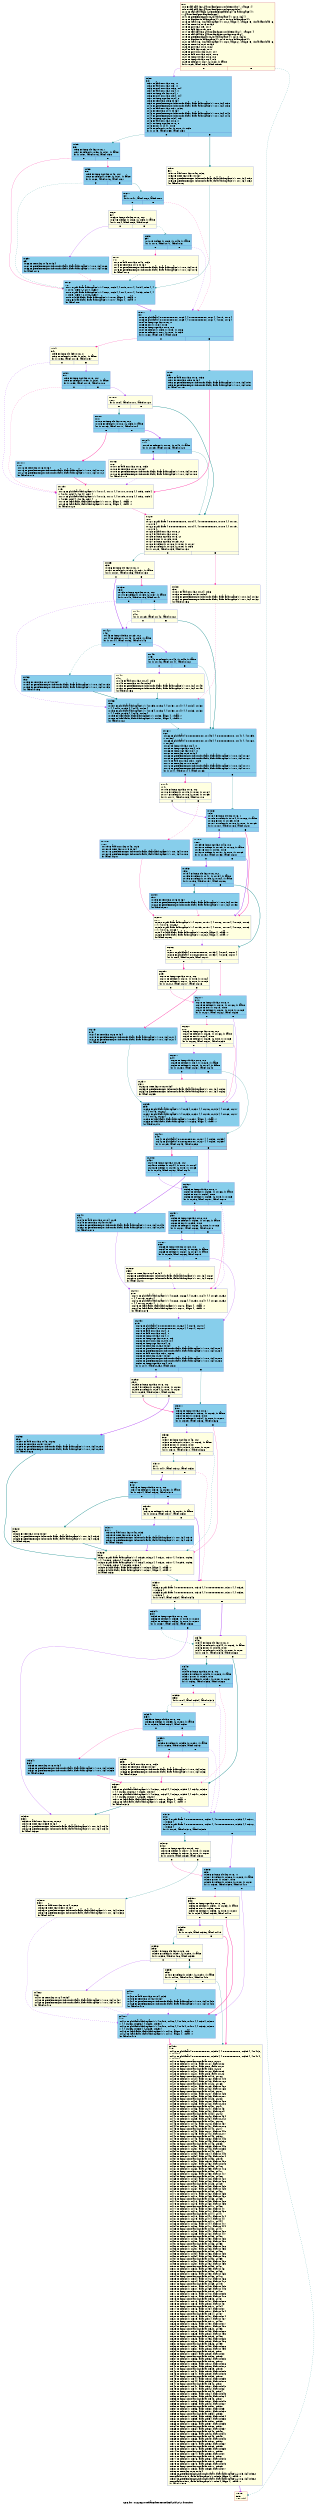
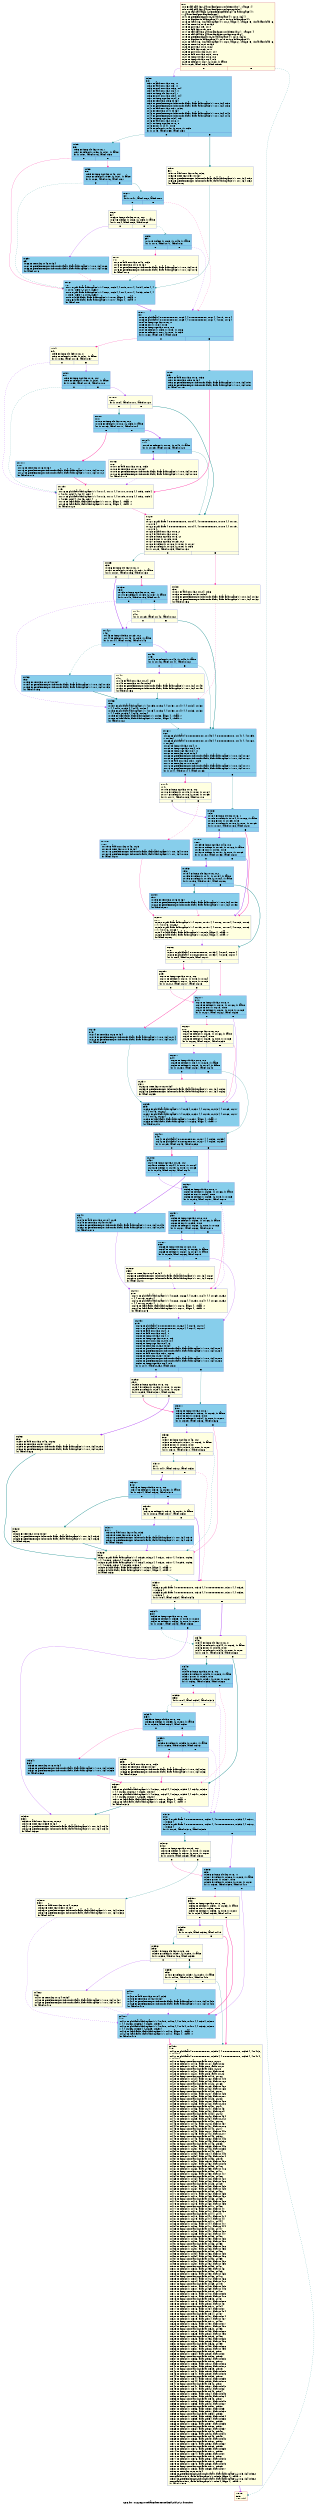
(11, 438) -> (11, 438)
(59, 1444) -> (59, 1444)
